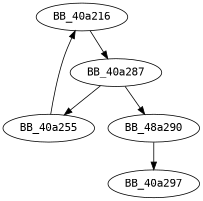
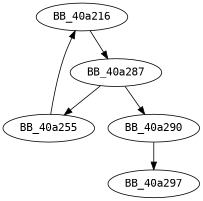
(154, 128) -> (154, 128)
